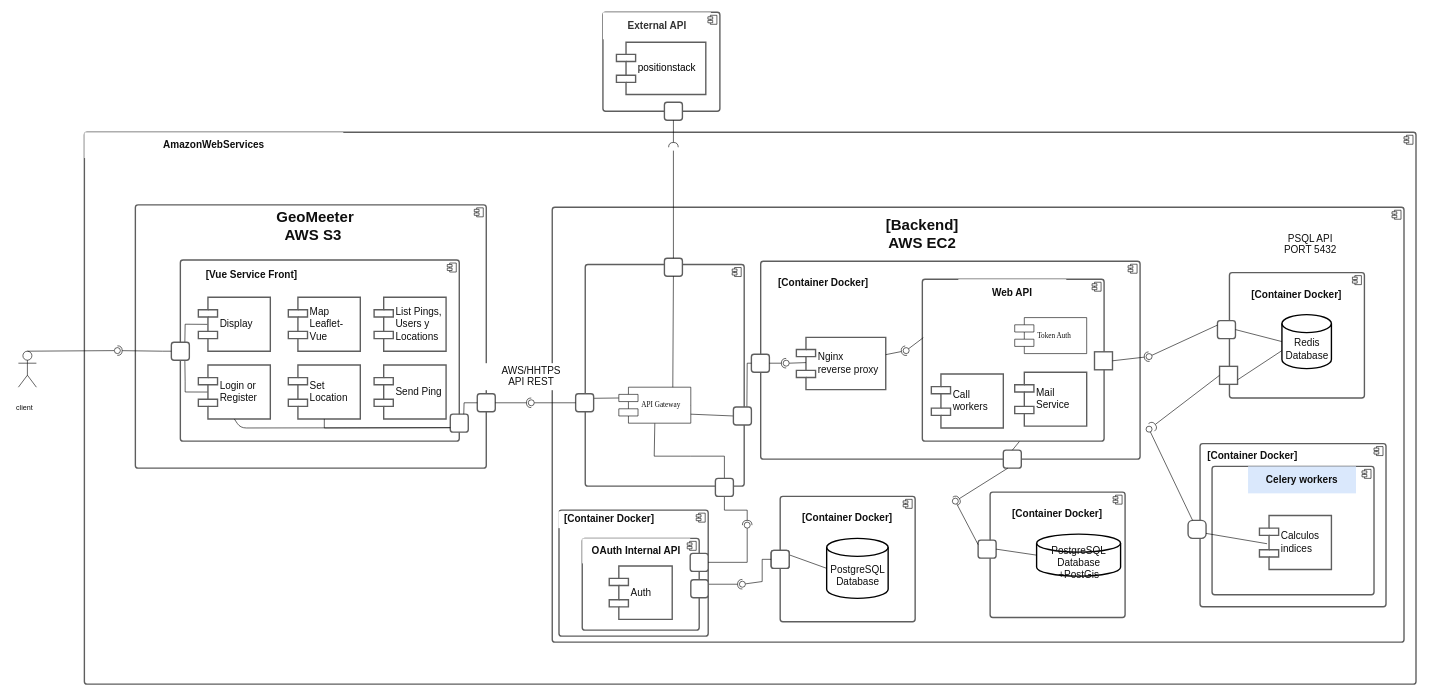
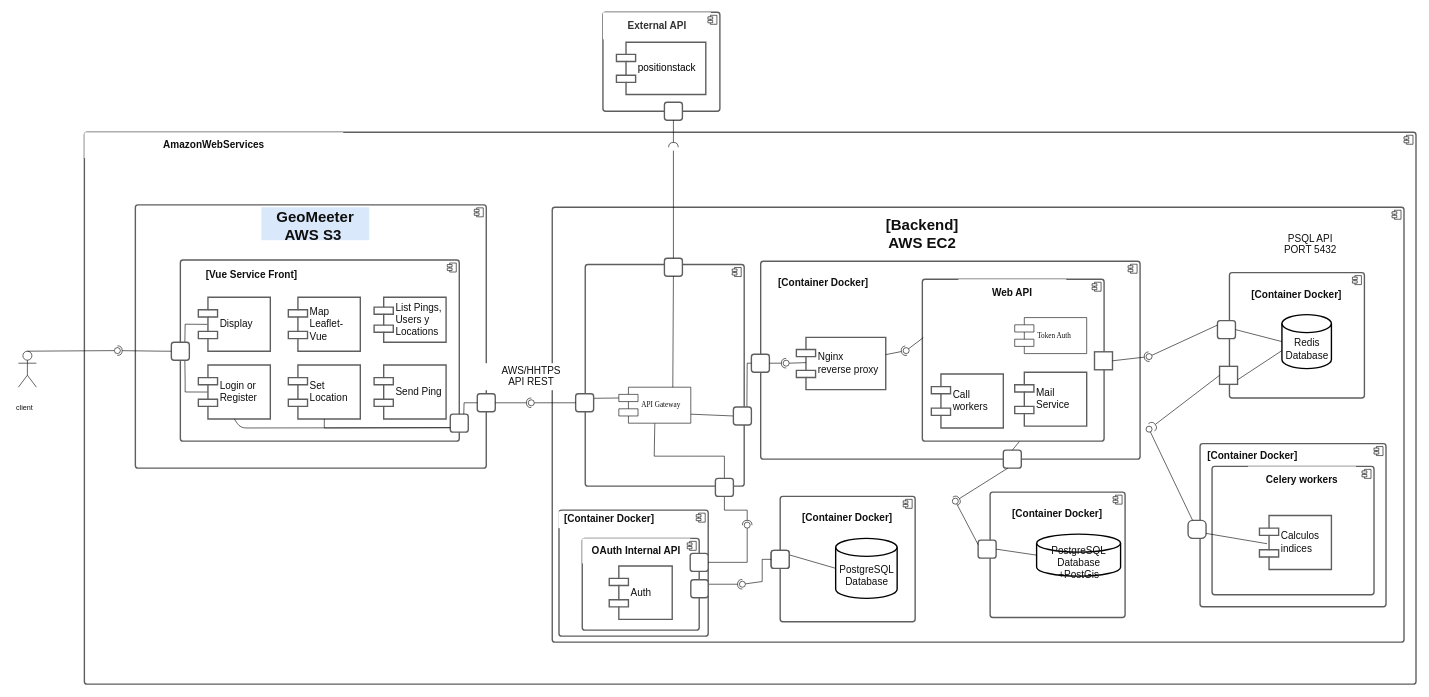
(315, 224) -> (315, 224)
(410, 324) -> (410, 320)
(1302, 480) -> (1302, 480)
(858, 569) -> (867, 569)
